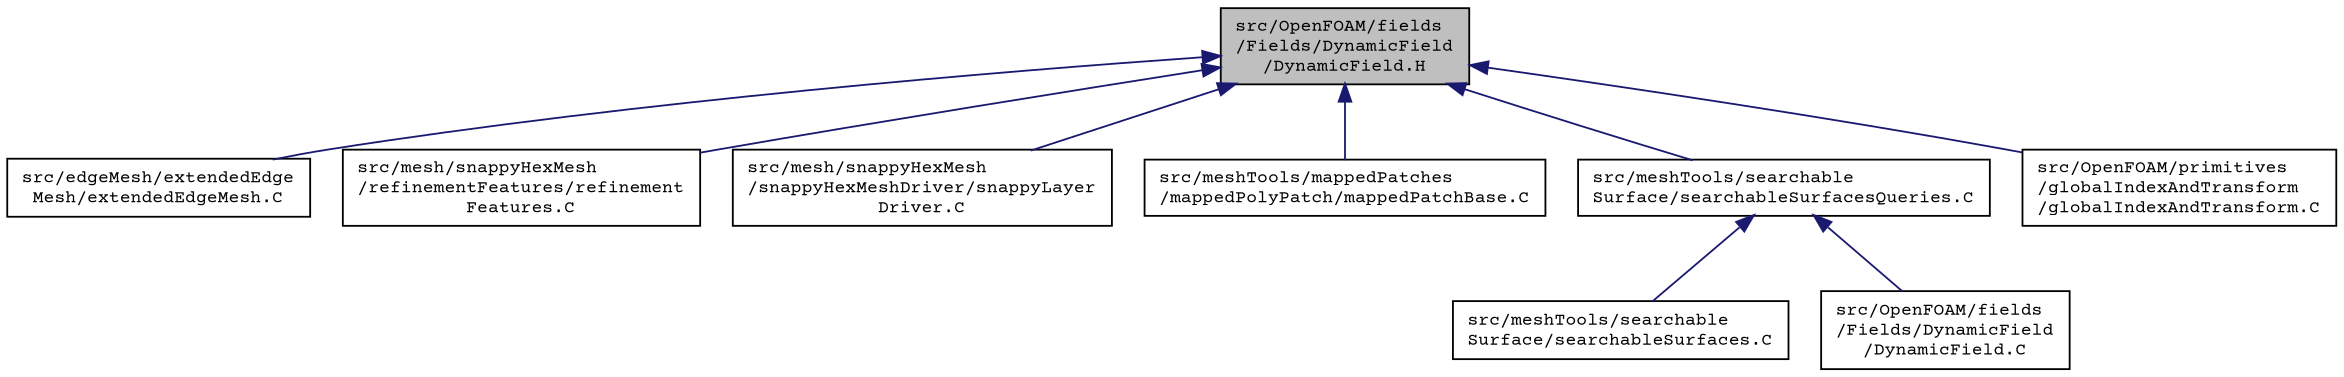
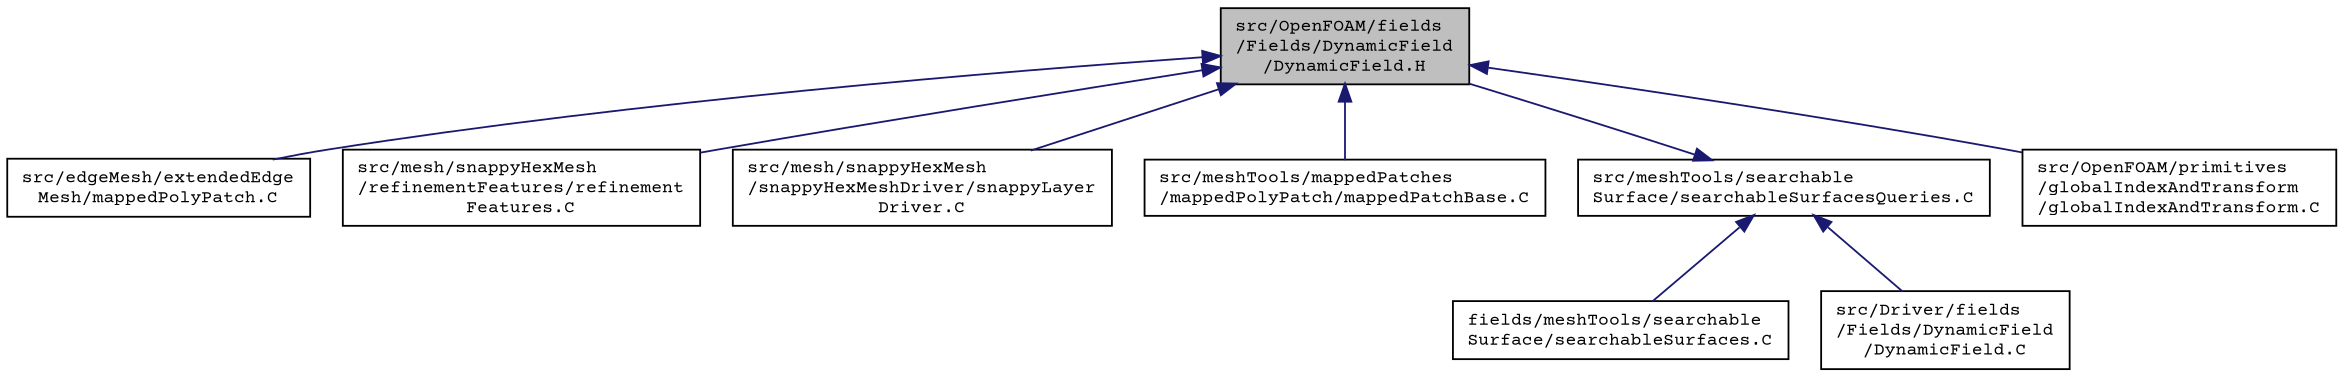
(1578, 125) -> (1582, 119)
(159, 188) -> (159, 188)
(1621, 330) -> (1621, 330)
(1945, 330) -> (1945, 330)
